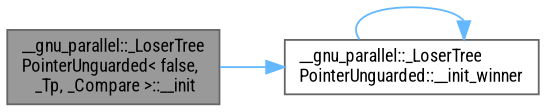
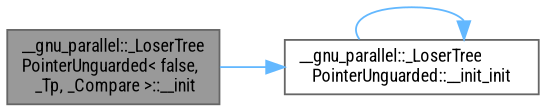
(412, 67) -> (412, 67)
